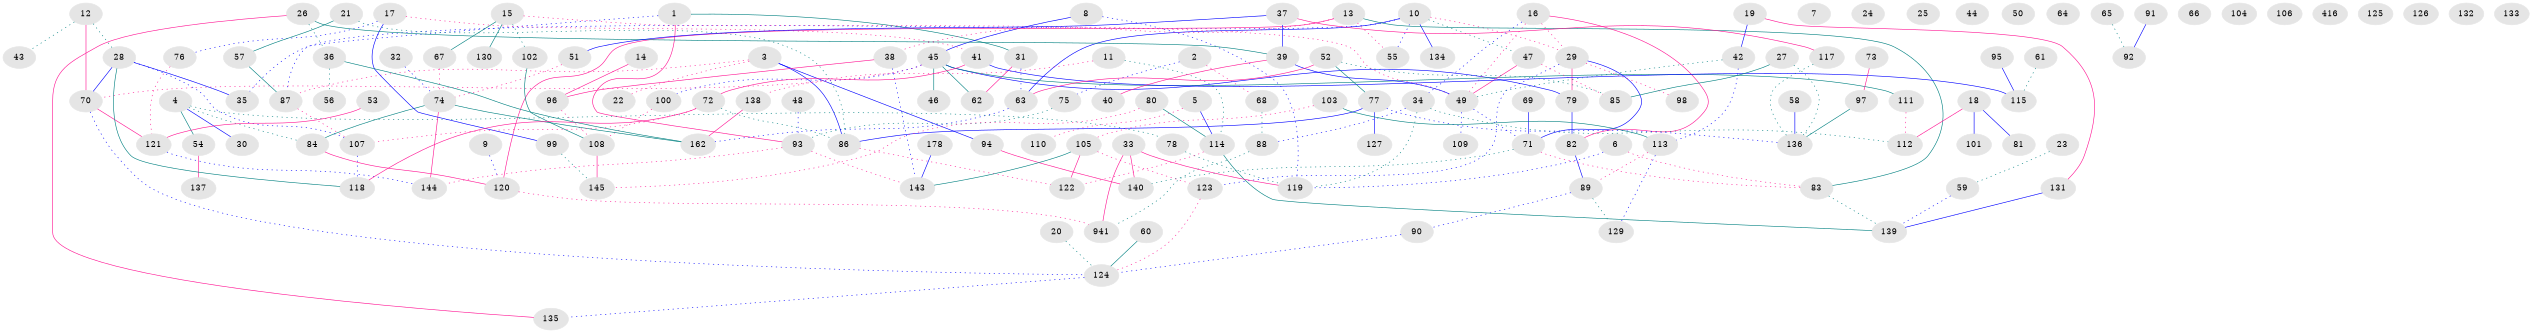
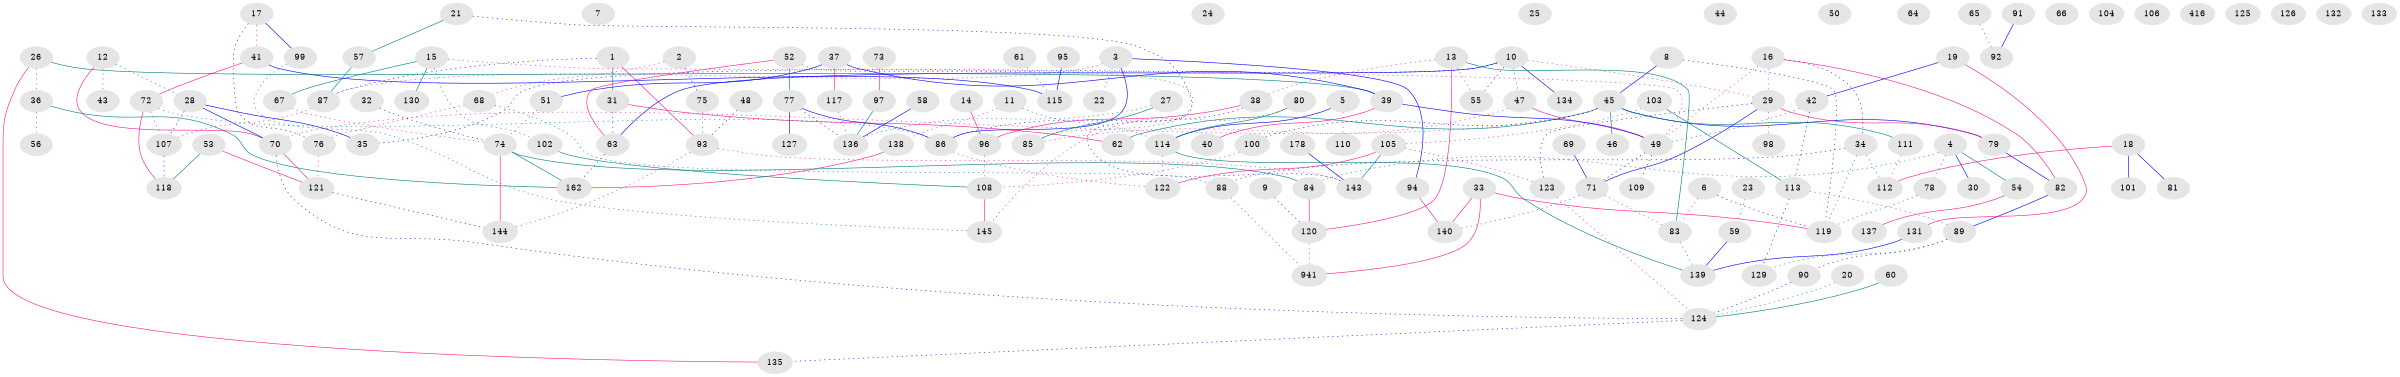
(561, 31) -> (971, 31)
none -> (431, 113)
(189, 171) -> (187, 166)
(1926, 210) -> (1717, 254)
